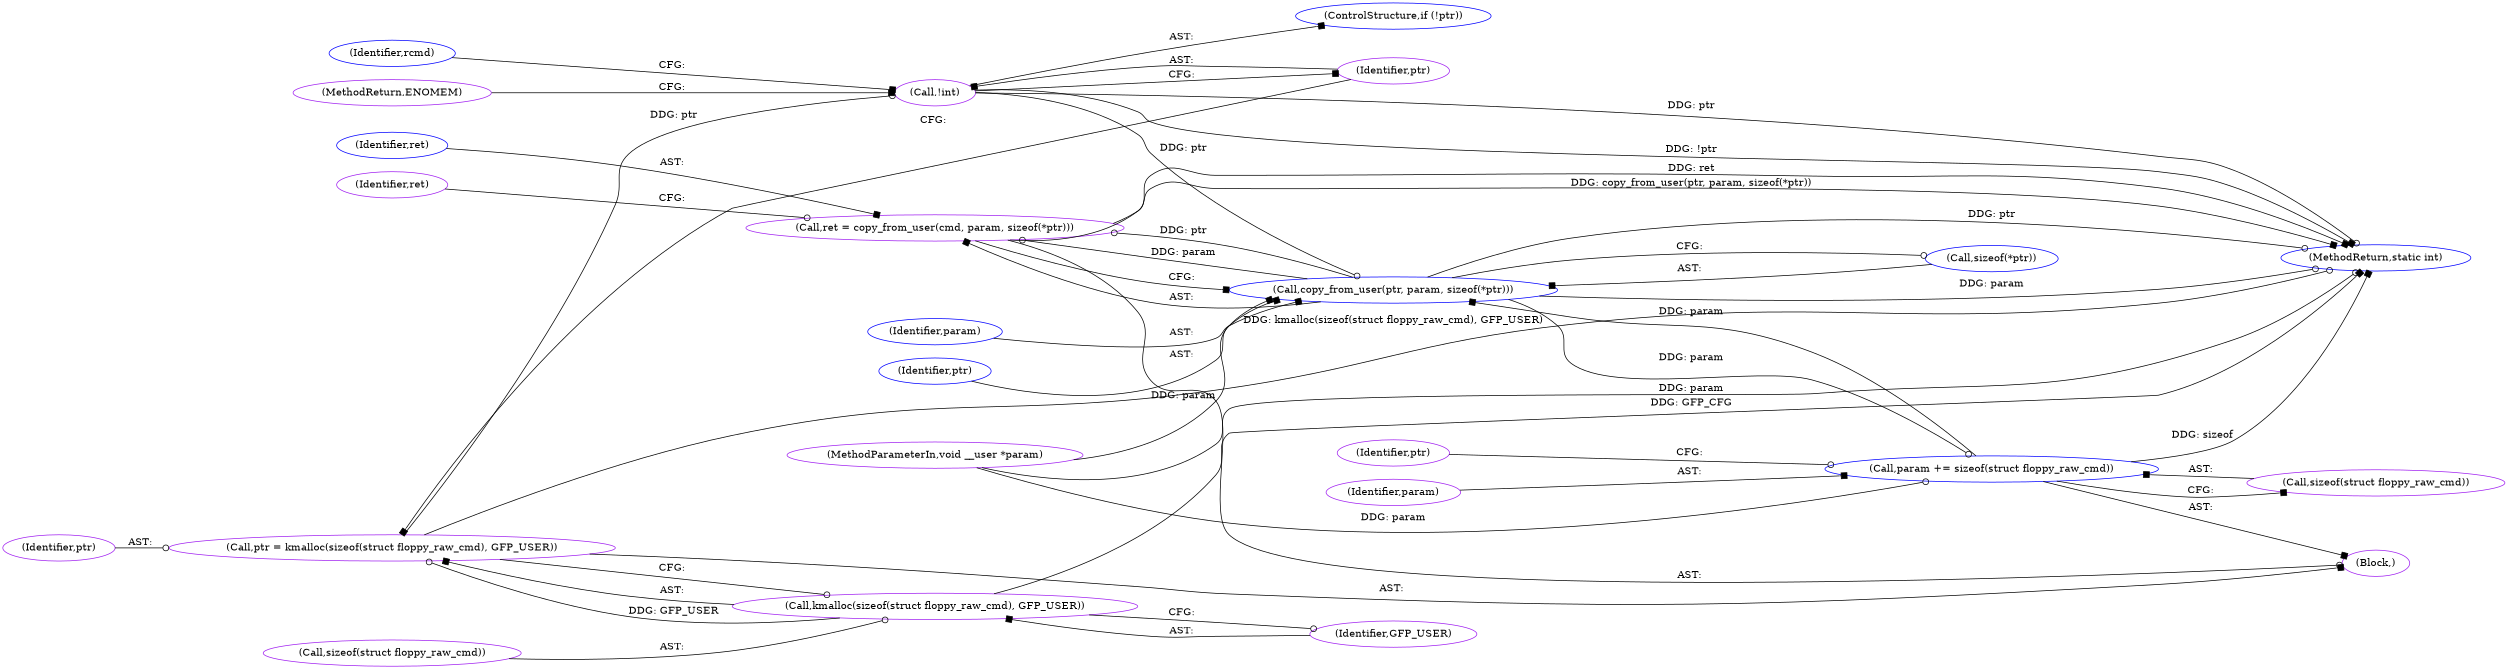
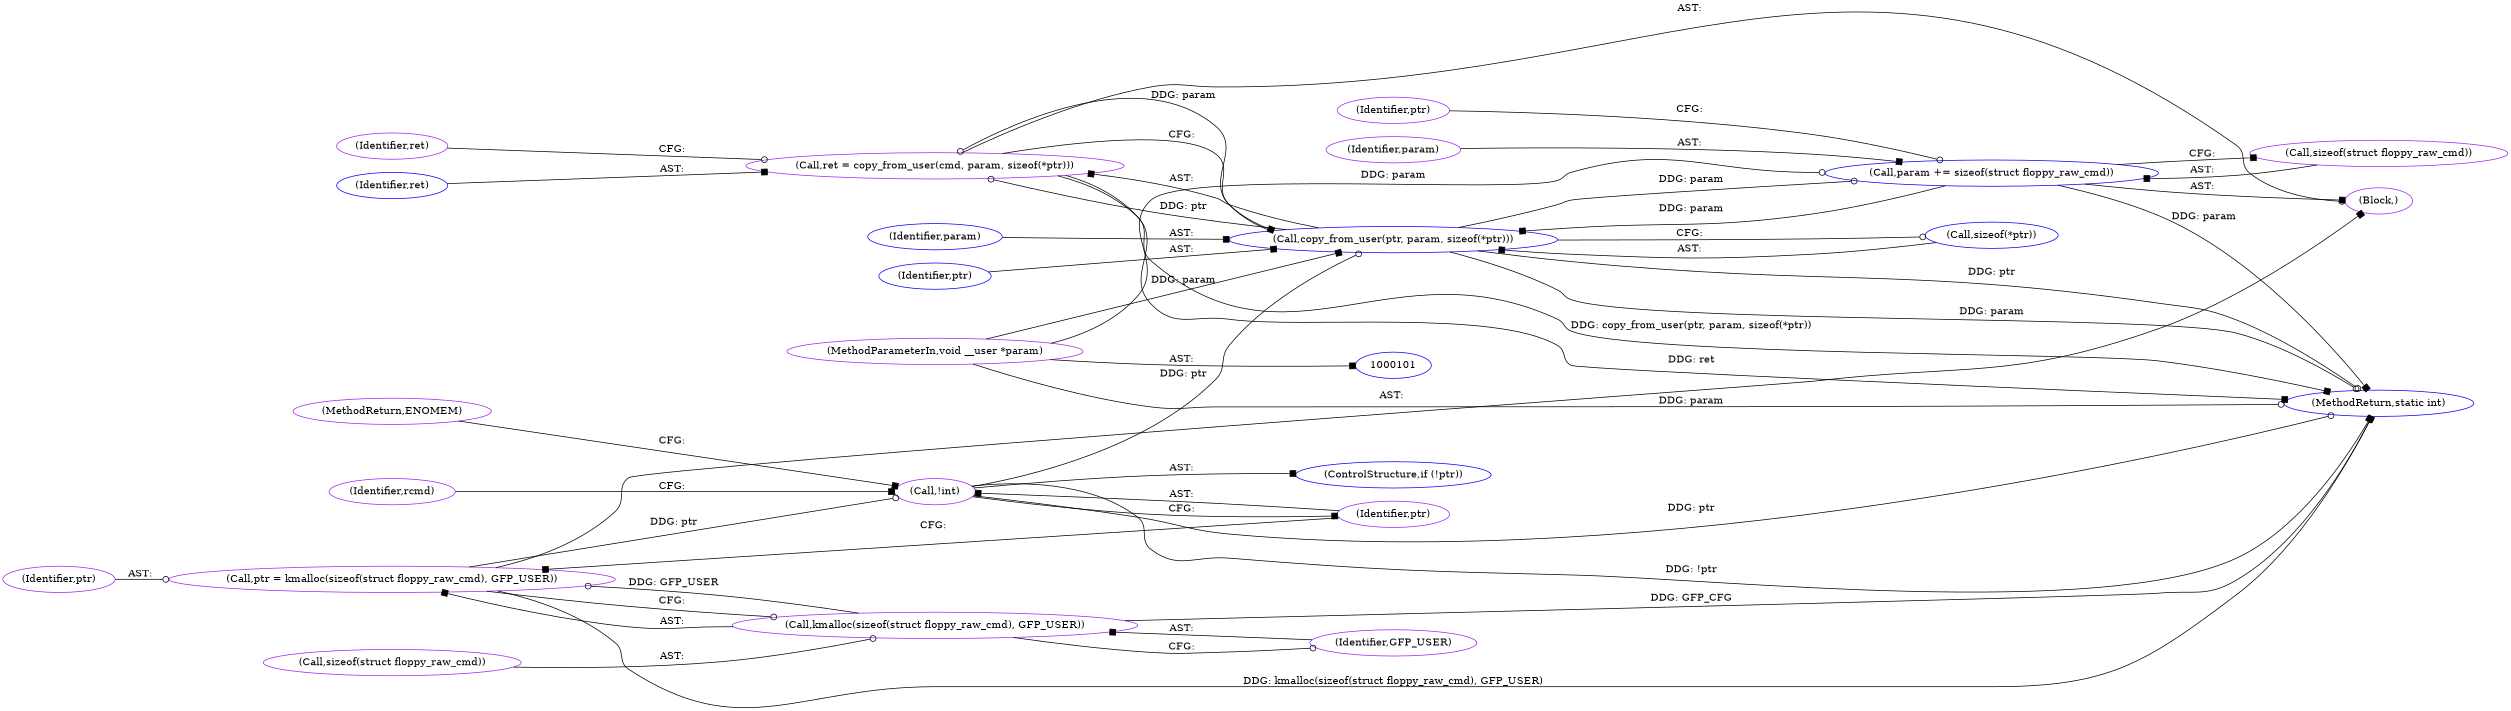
(392, 53) -> (392, 492)
none -> (1393, 365)
(2203, 435) -> (2204, 217)
